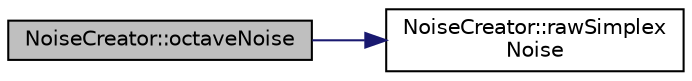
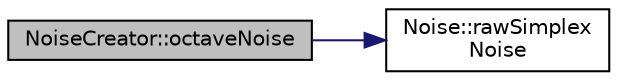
(535, 40) -> (498, 40)
